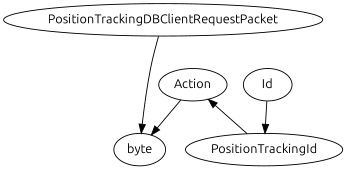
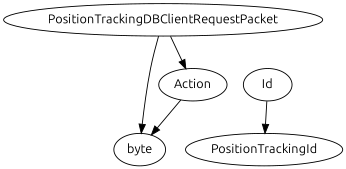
(231, 120) -> (176, 48)
